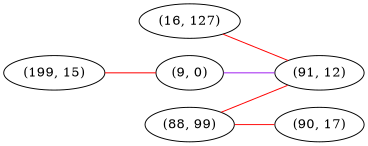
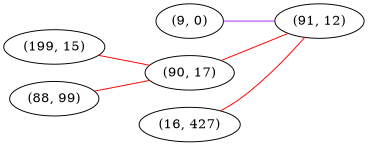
(190, 21) -> (190, 125)
(130, 73) -> (124, 60)
(254, 99) -> (254, 47)
